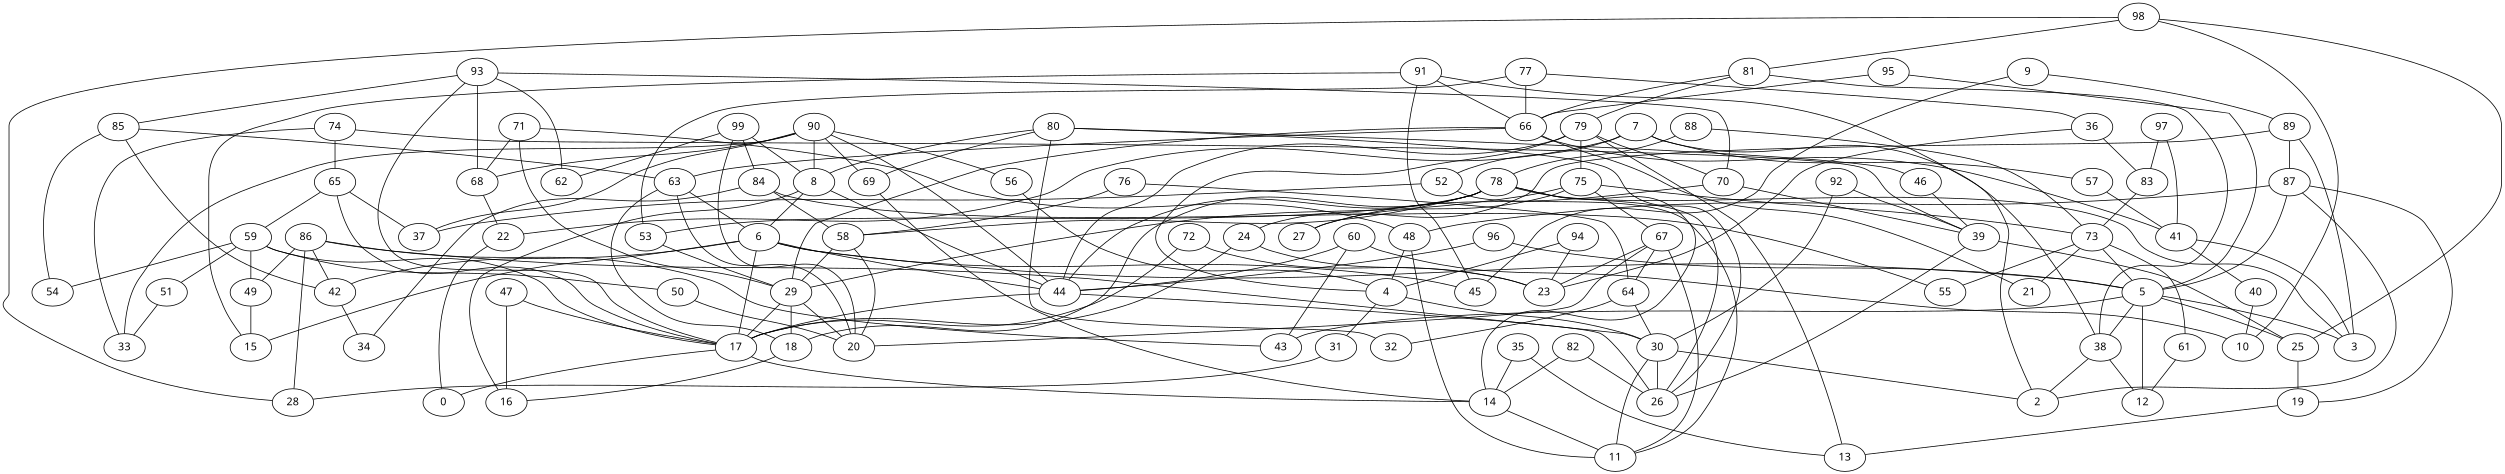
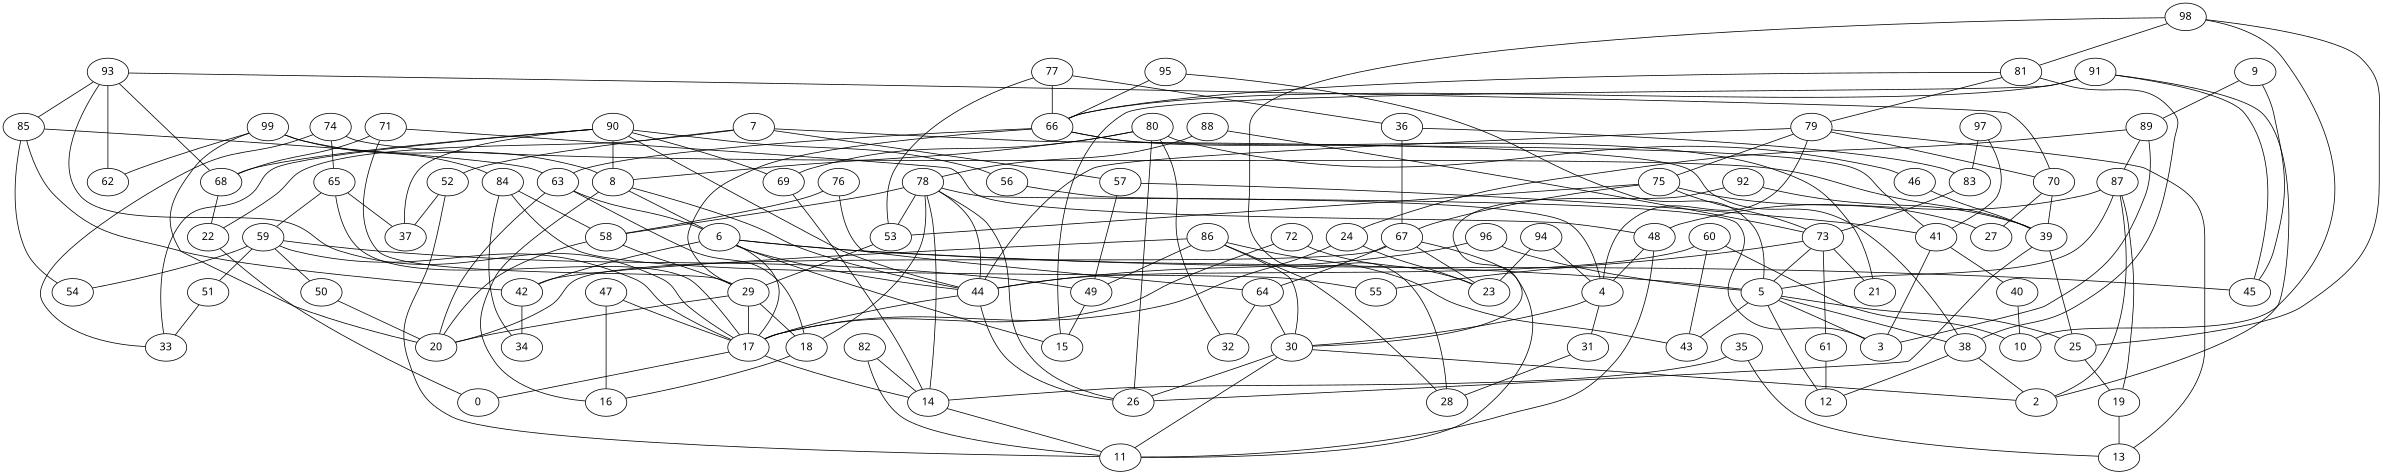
(1804, 171) -> (1402, 182)
(1147, 226) -> (1275, 210)
none -> (1106, 237)
(1615, 375) -> (966, 438)
